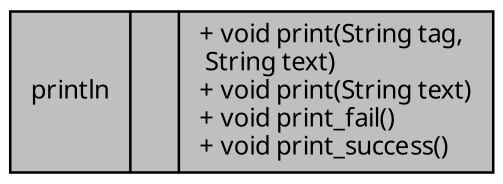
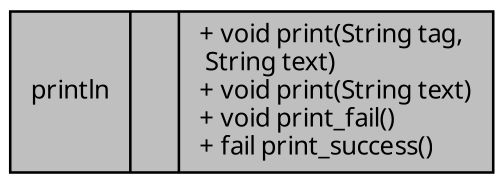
(325, 147) -> (317, 147)
